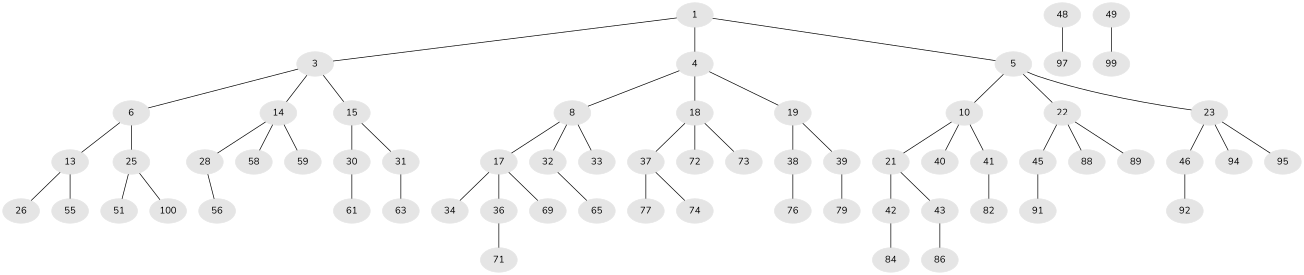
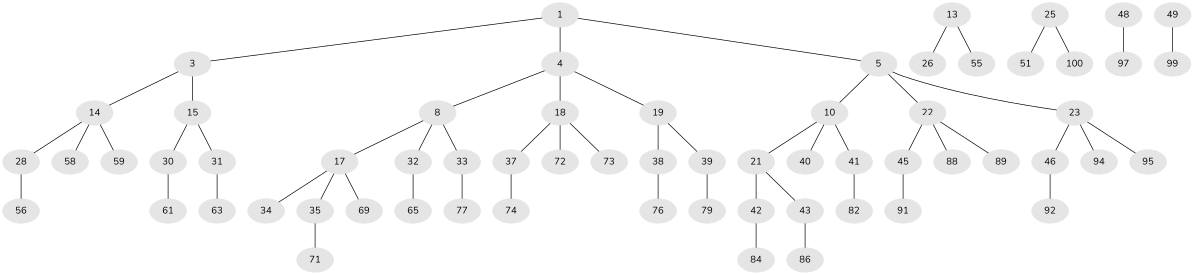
(131, 113) -> none
(646, 187) -> (462, 187)
(499, 211) -> (315, 211)
